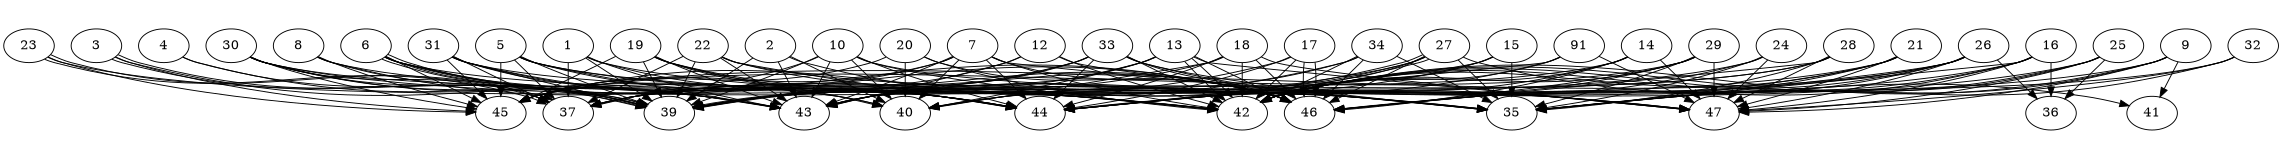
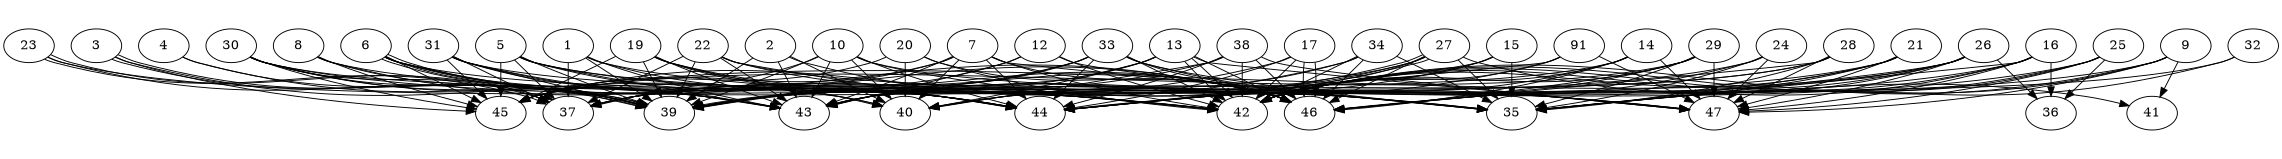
(1242, 46) -> (1242, 46)
(1993, 93) -> none
(255, 99) -> (341, 88)
